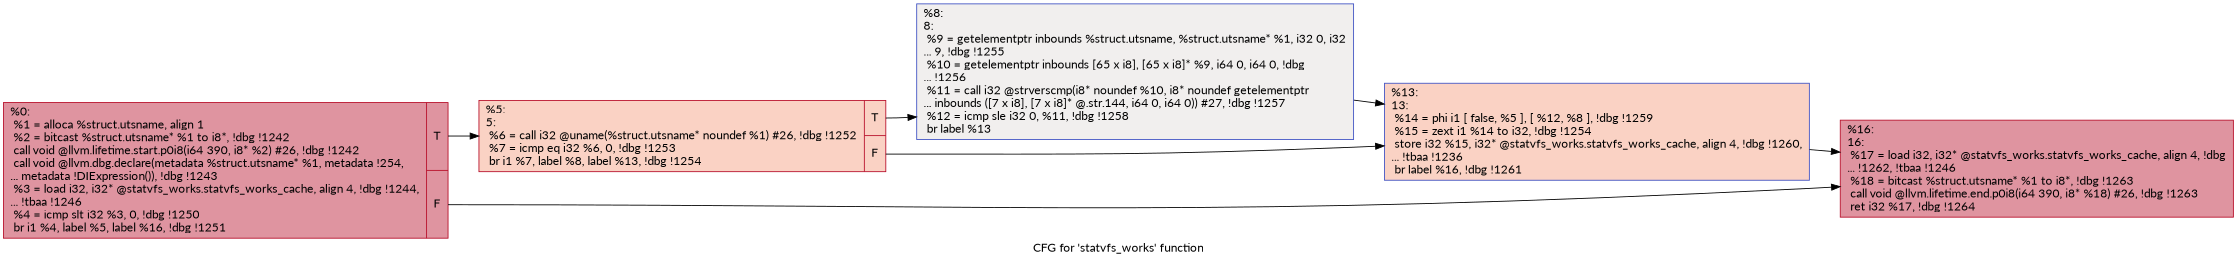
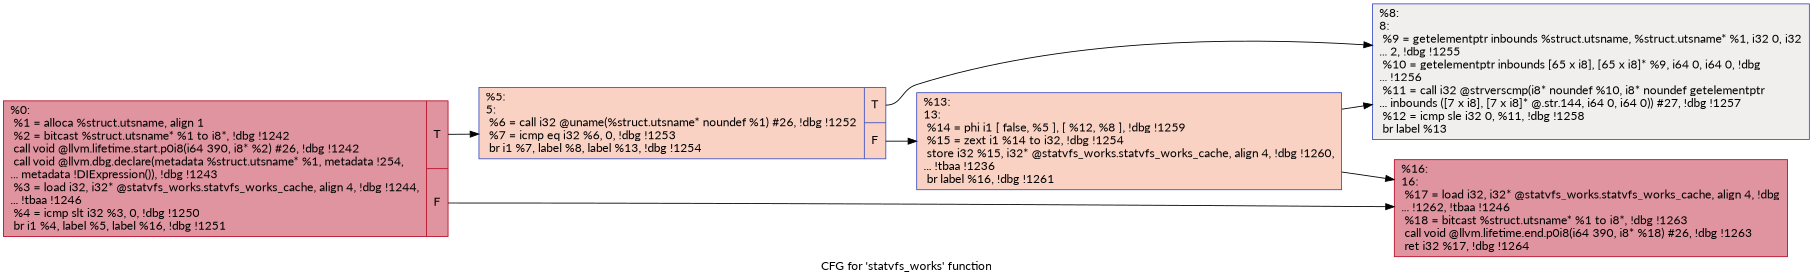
(964, 52) -> (1420, 52)
(1365, 102) -> (1353, 108)
(682, 136) -> (682, 123)
